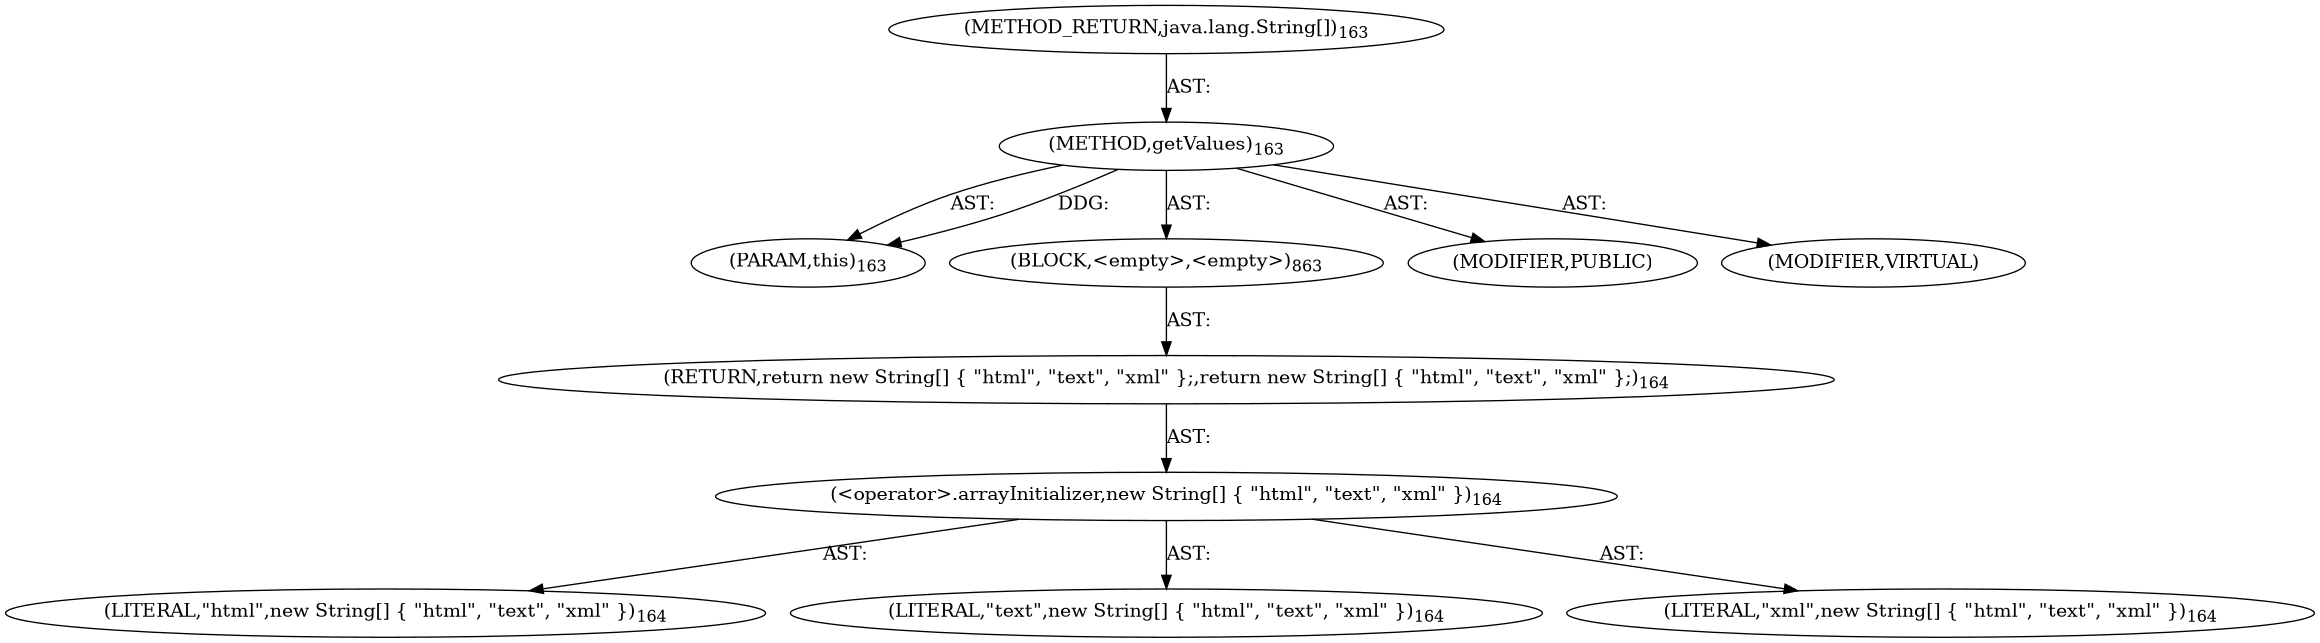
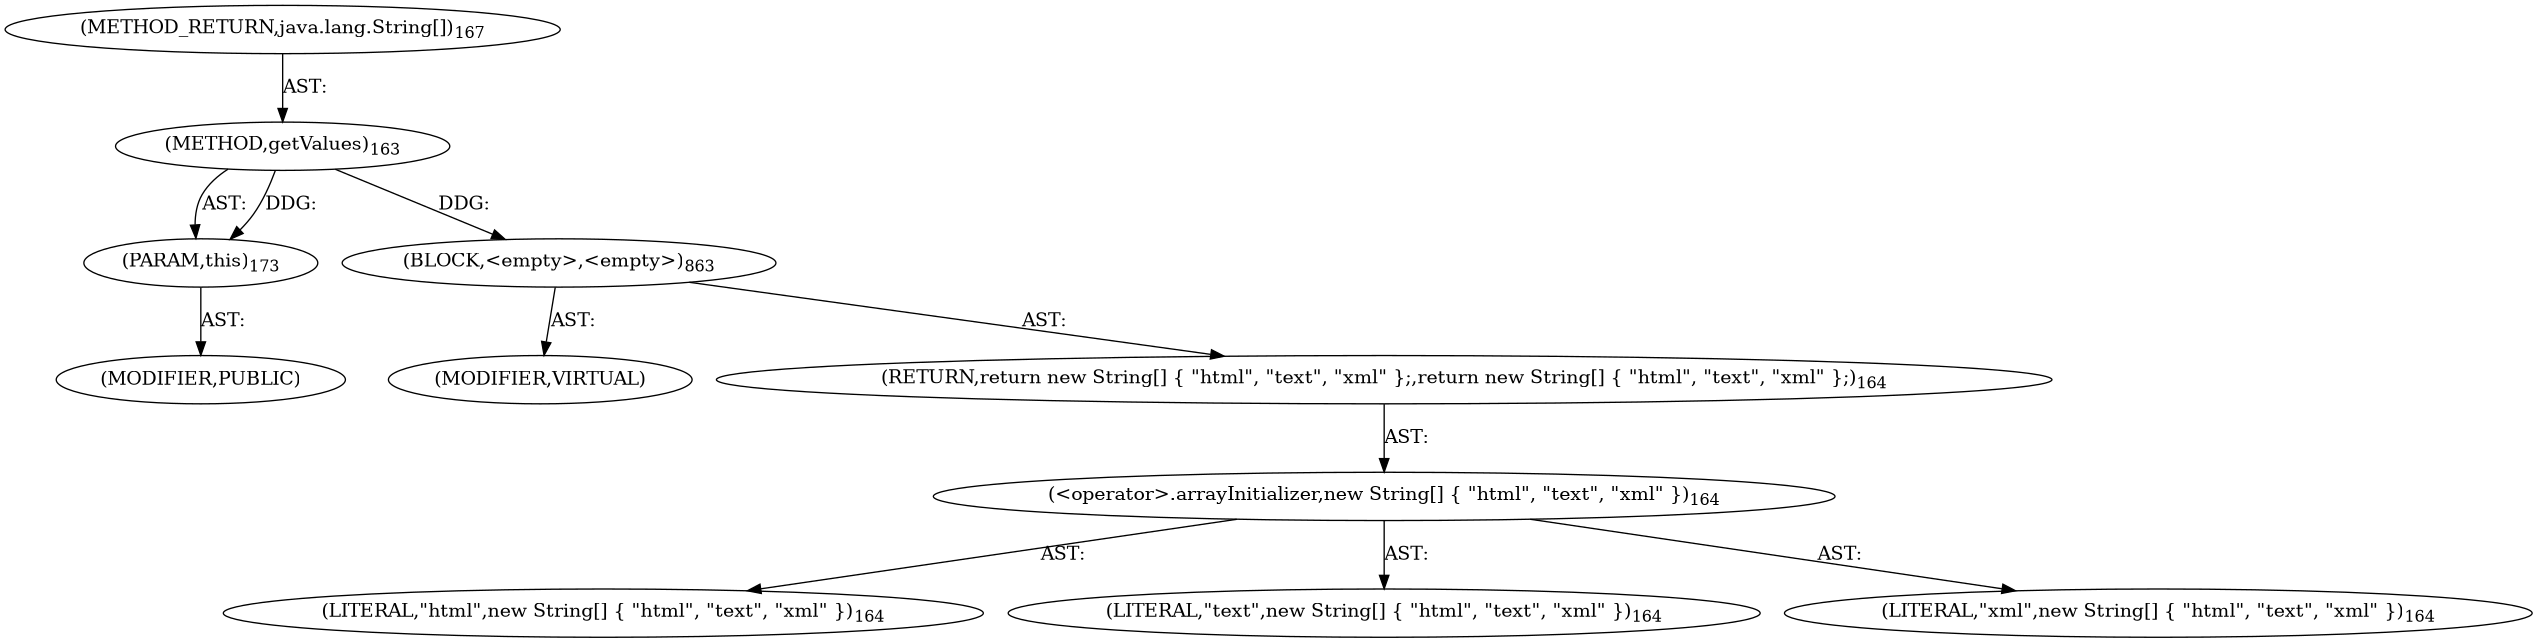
(1354, 28) -> (470, 28)
(1354, 203) -> (201, 315)
(1515, 204) -> (551, 315)
(1192, 205) -> (467, 205)
(872, 261) -> (265, 261)
